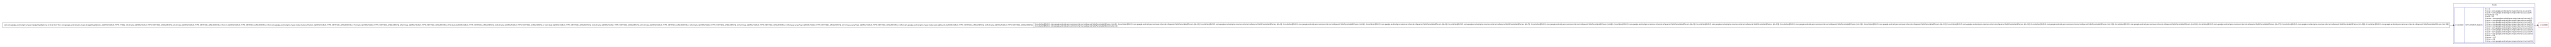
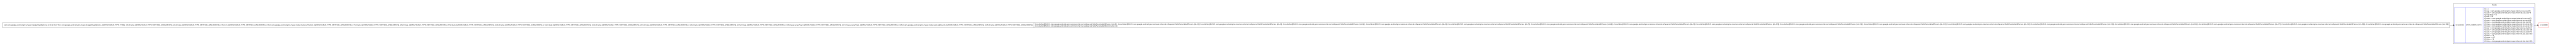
(2474, 25) -> (2474, 25)
